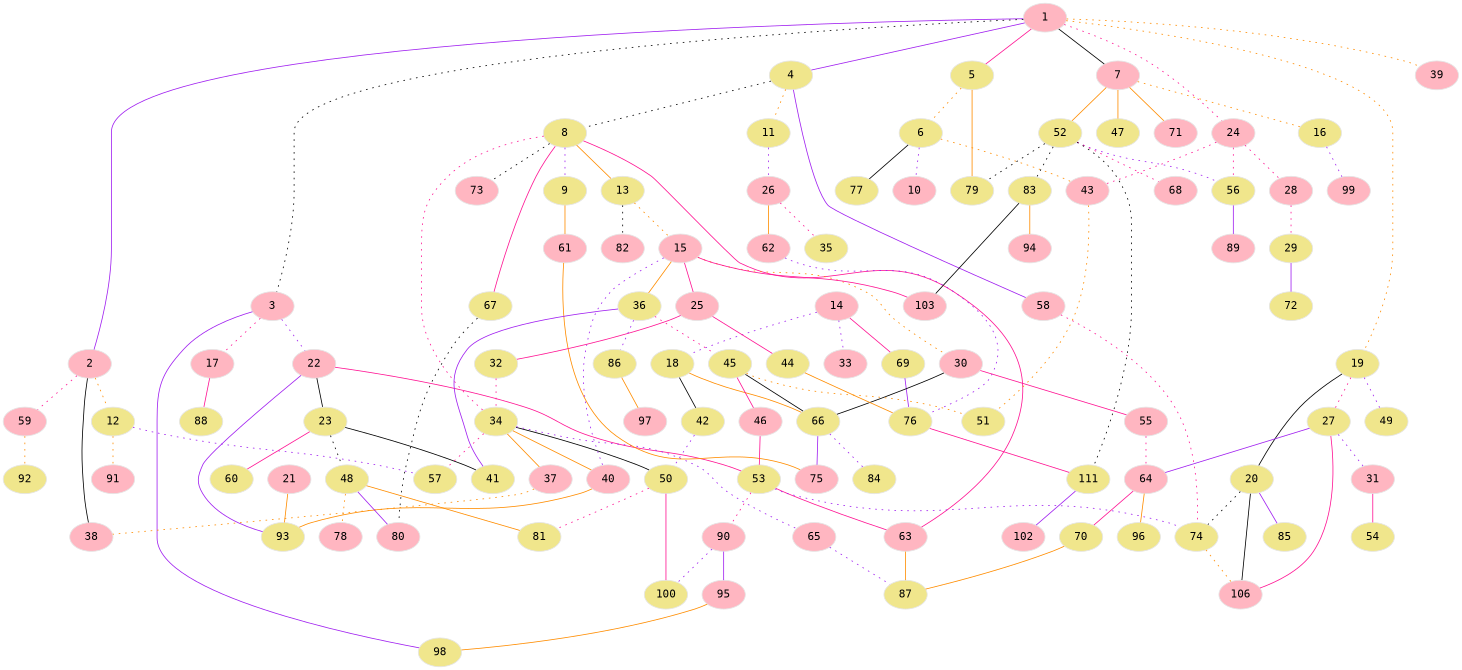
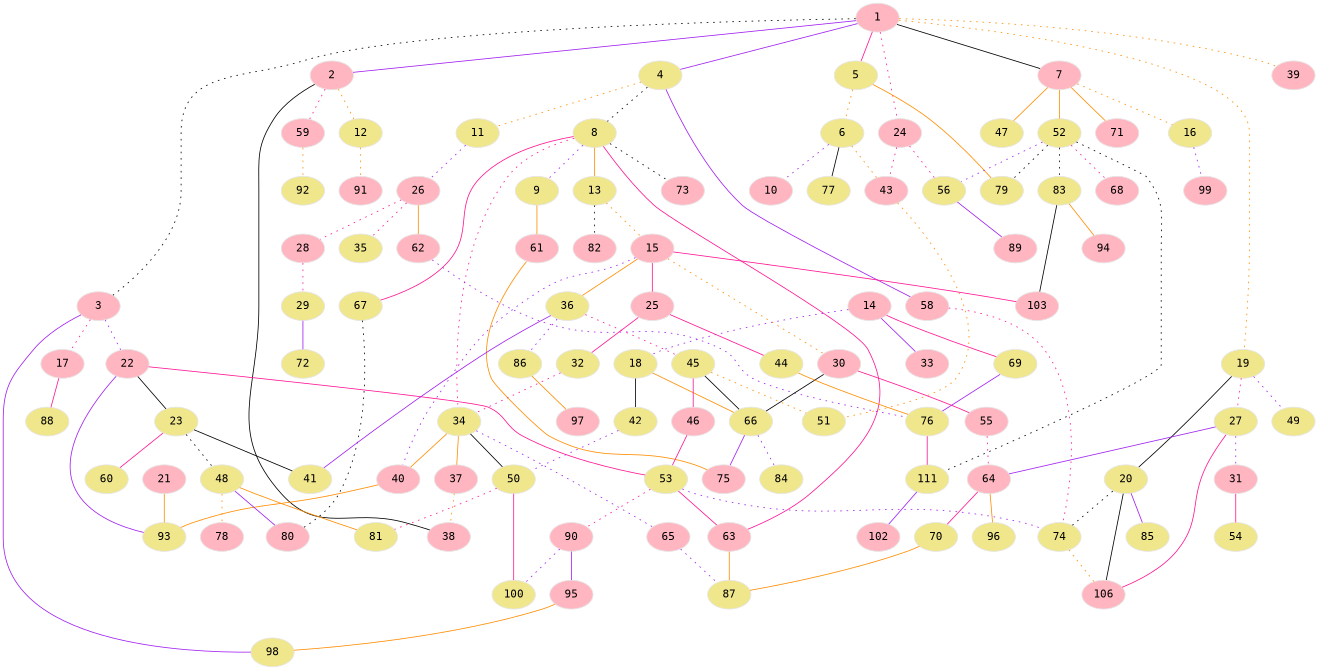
(1262, 162) -> (361, 220)
(841, 335) -> (898, 335)
(435, 479) -> none
